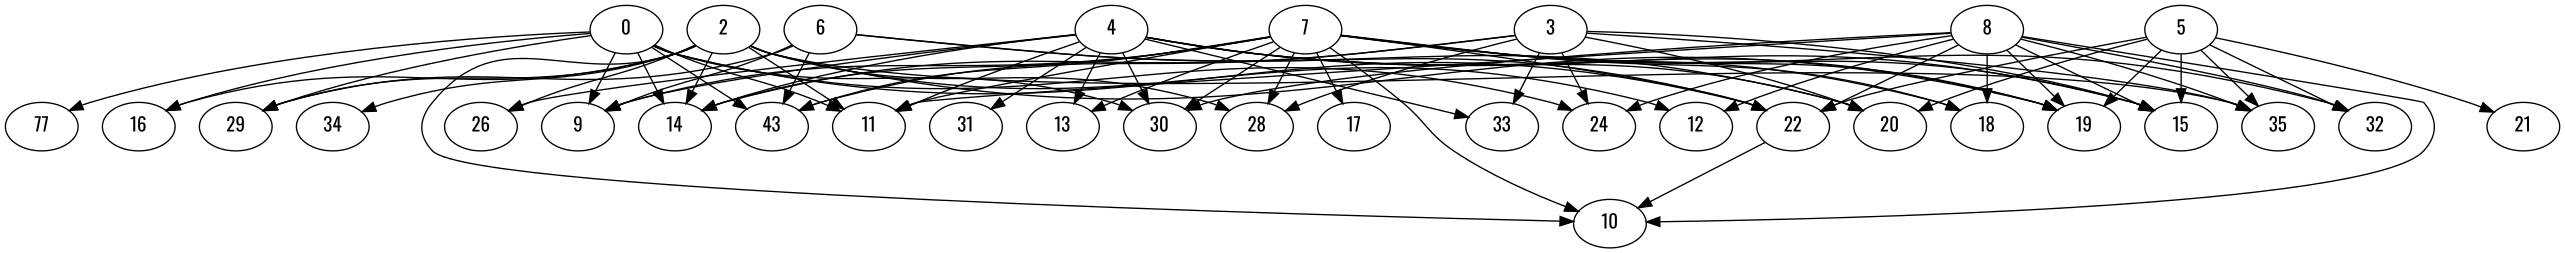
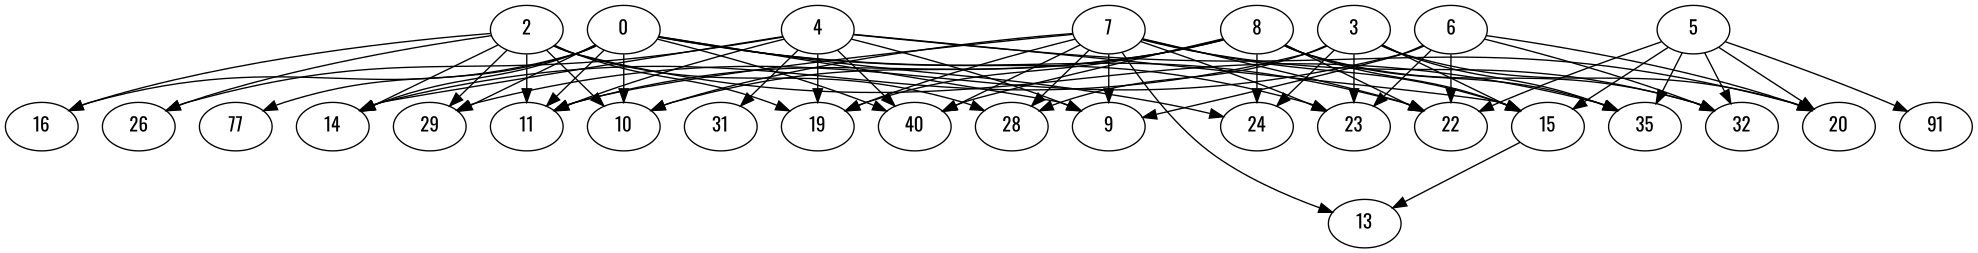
(992, 66) -> none
none -> (1594, 69)
(1090, 72) -> (1463, 172)
(2138, 73) -> none
(333, 127) -> none
(772, 127) -> (1354, 127)
(1160, 127) -> (915, 127)
(1354, 127) -> none
(1502, 127) -> none
(1696, 127) -> none
(1987, 127) -> none
(2523, 127) -> (1936, 127)
(1708, 172) -> (624, 72)
